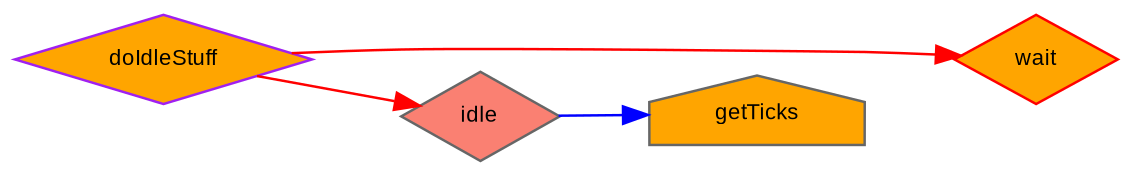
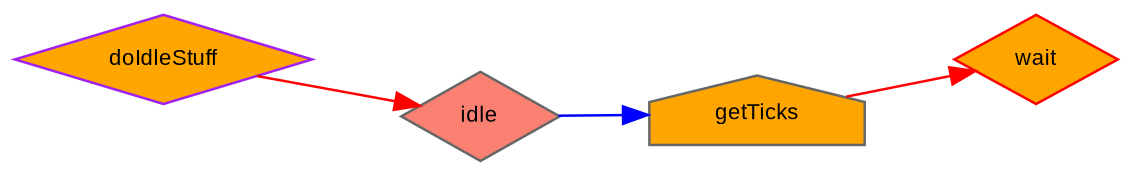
(614, 50) -> (898, 86)
